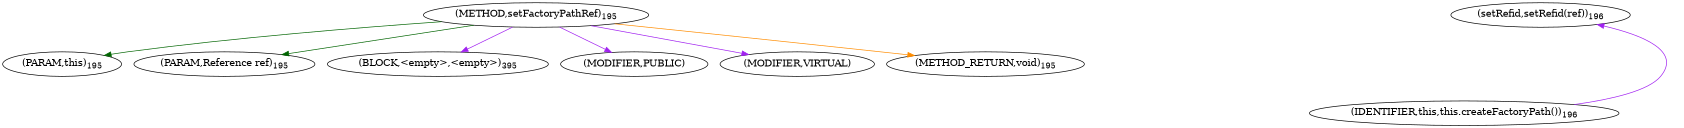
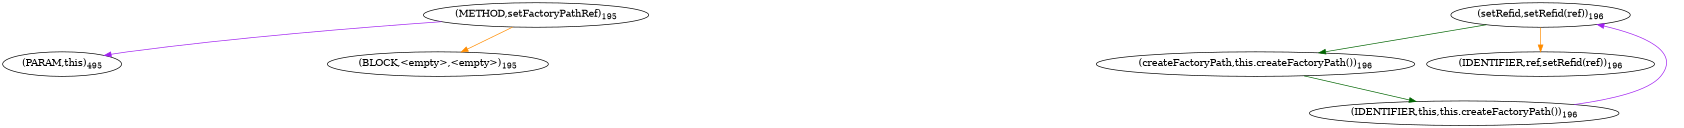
(276, 35) -> (276, 35)
(490, 38) -> (490, 38)
(95, 63) -> (95, 63)
(509, 63) -> (509, 63)
(224, 64) -> none
(634, 64) -> none
(797, 64) -> none
(985, 64) -> none
none -> (1256, 64)
none -> (1541, 64)
